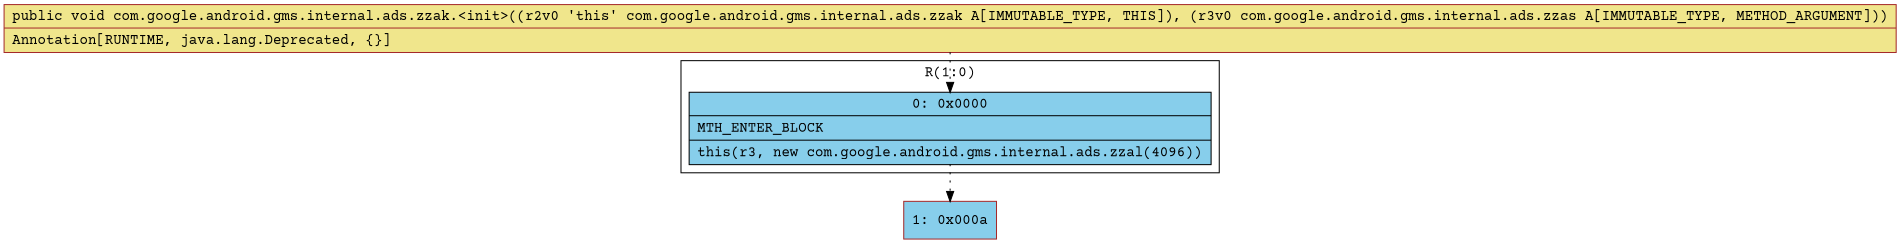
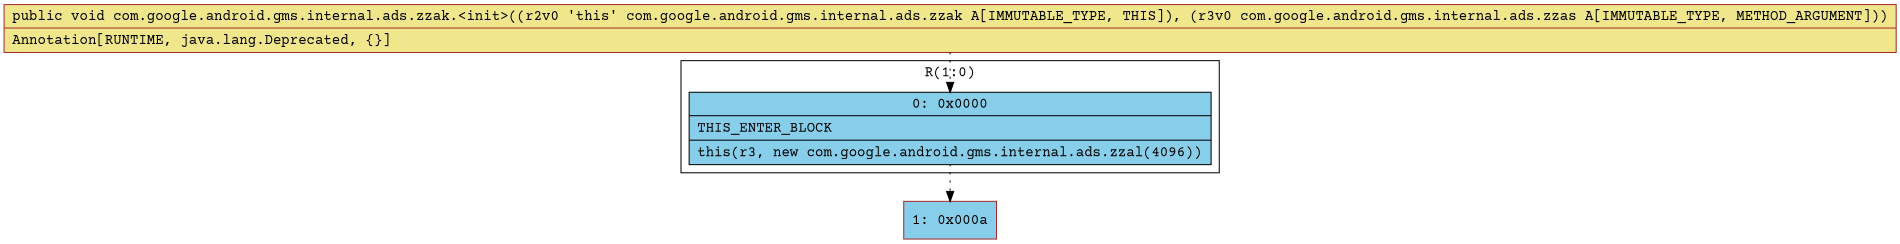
(761, 127) -> (765, 127)
